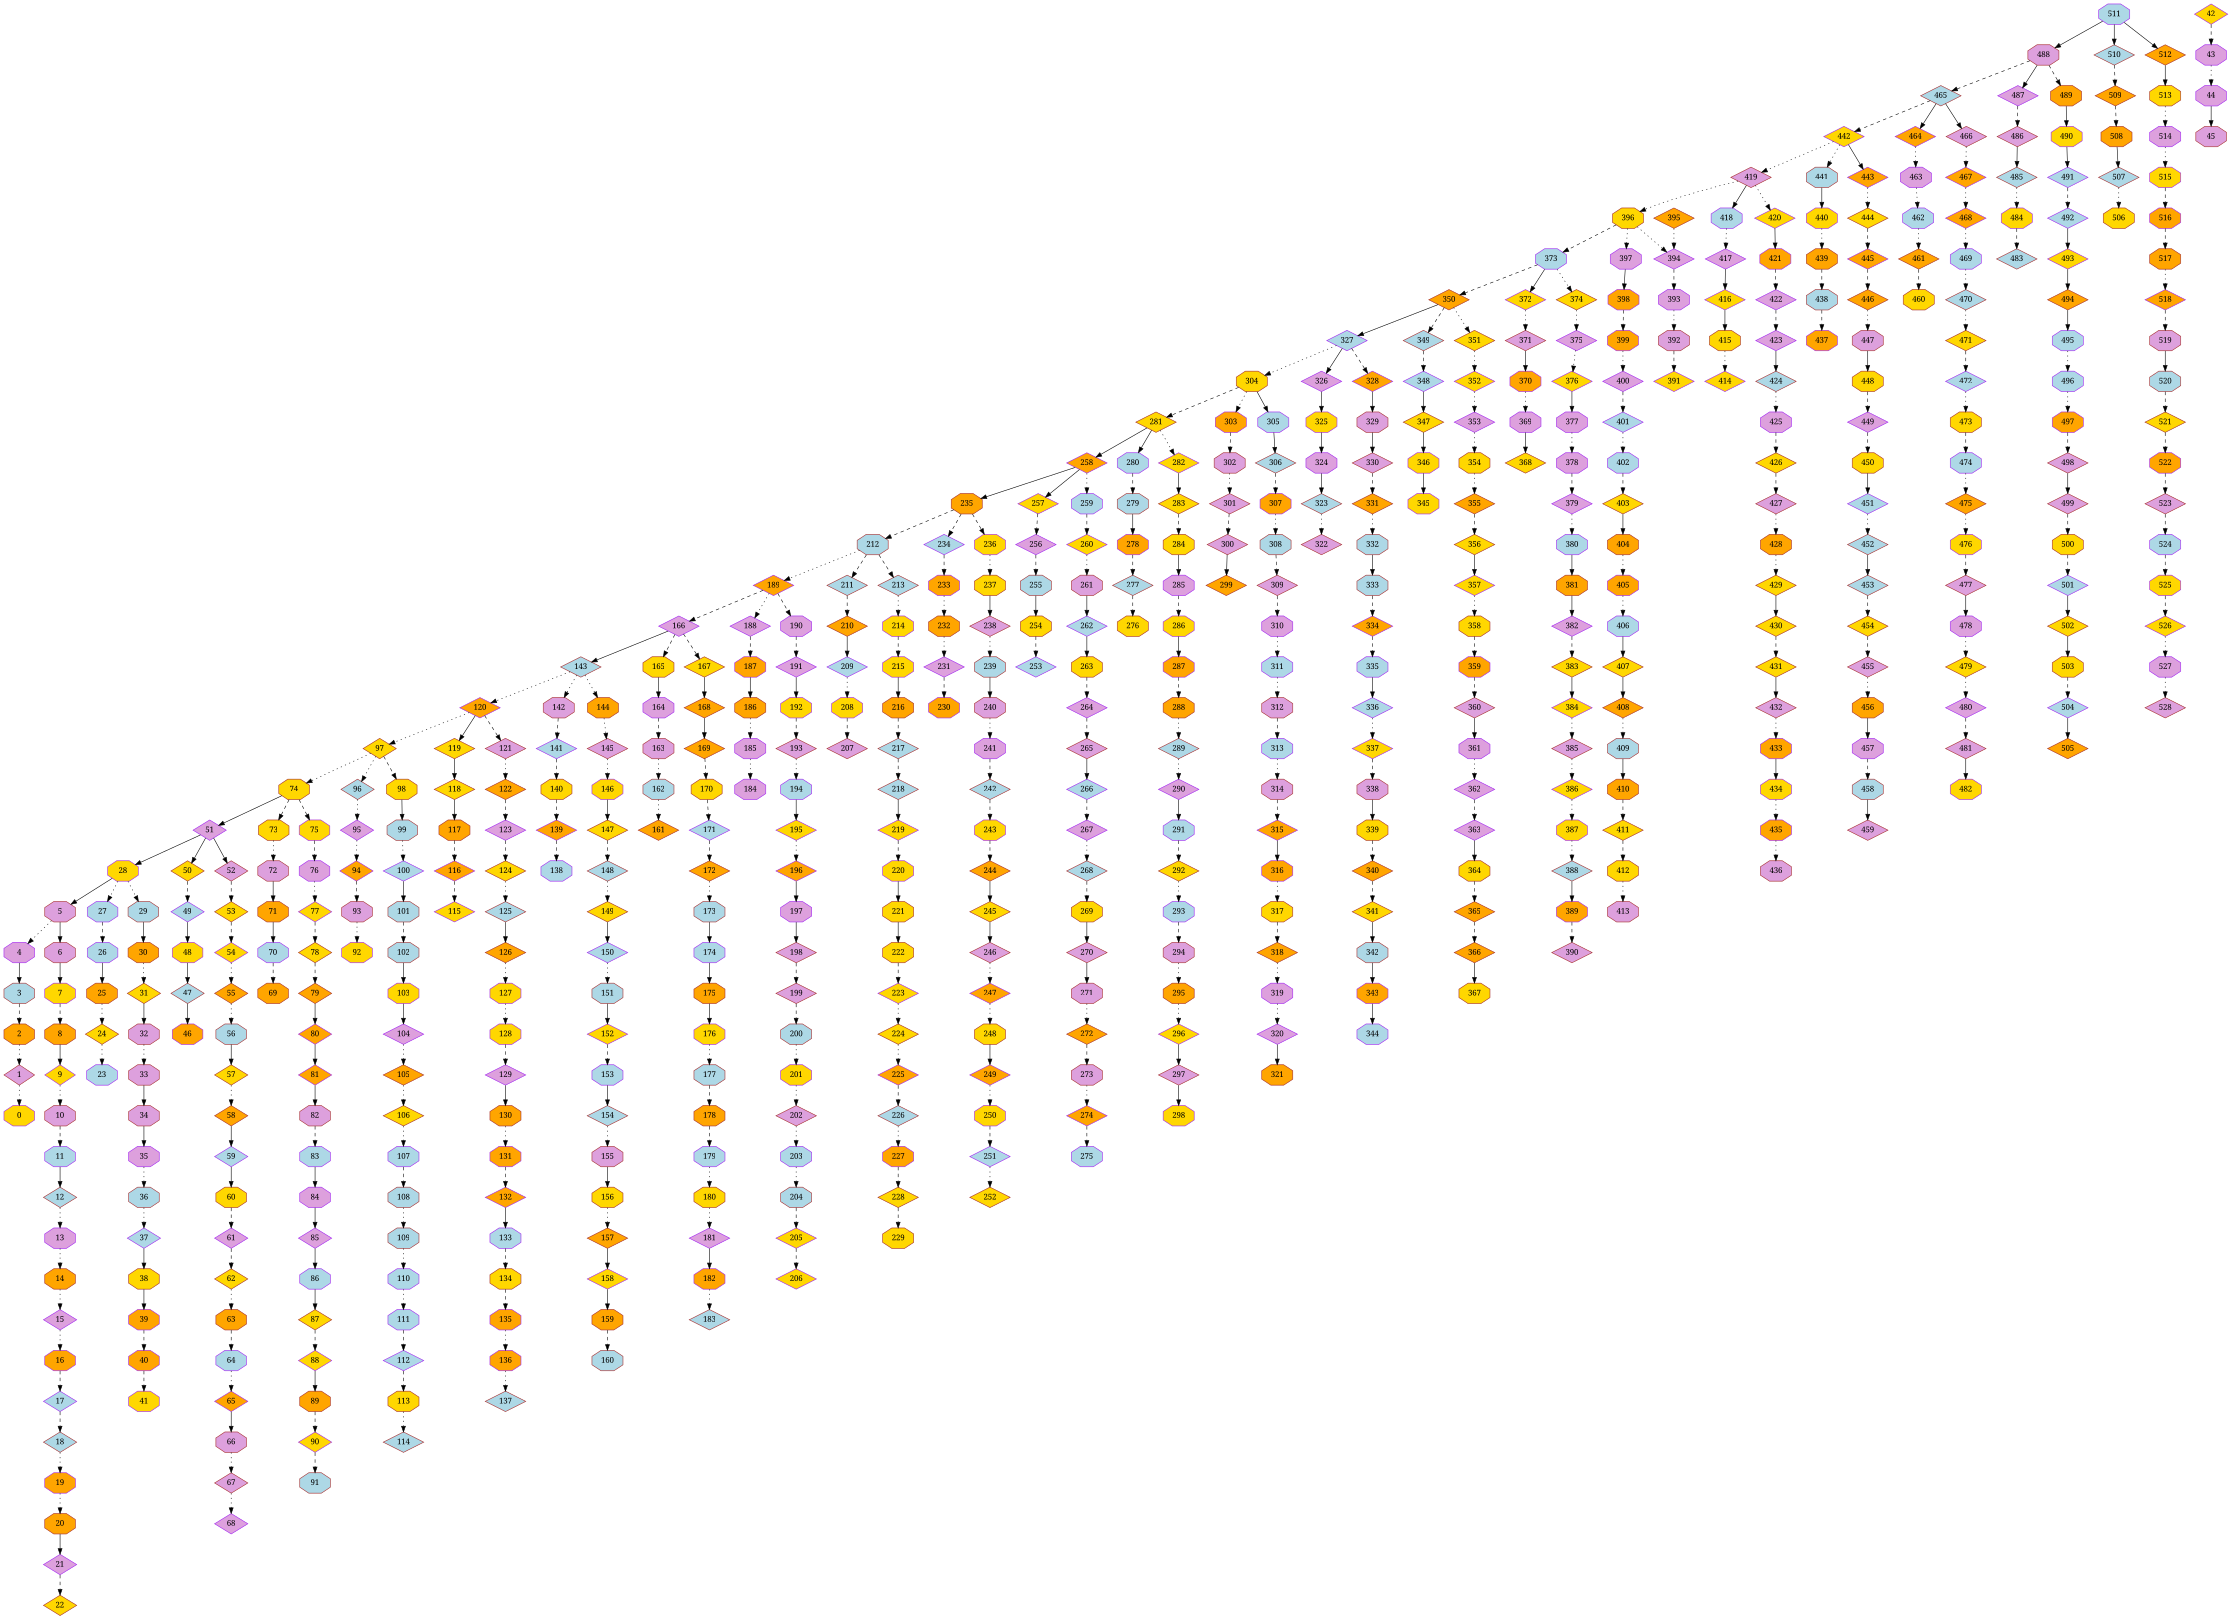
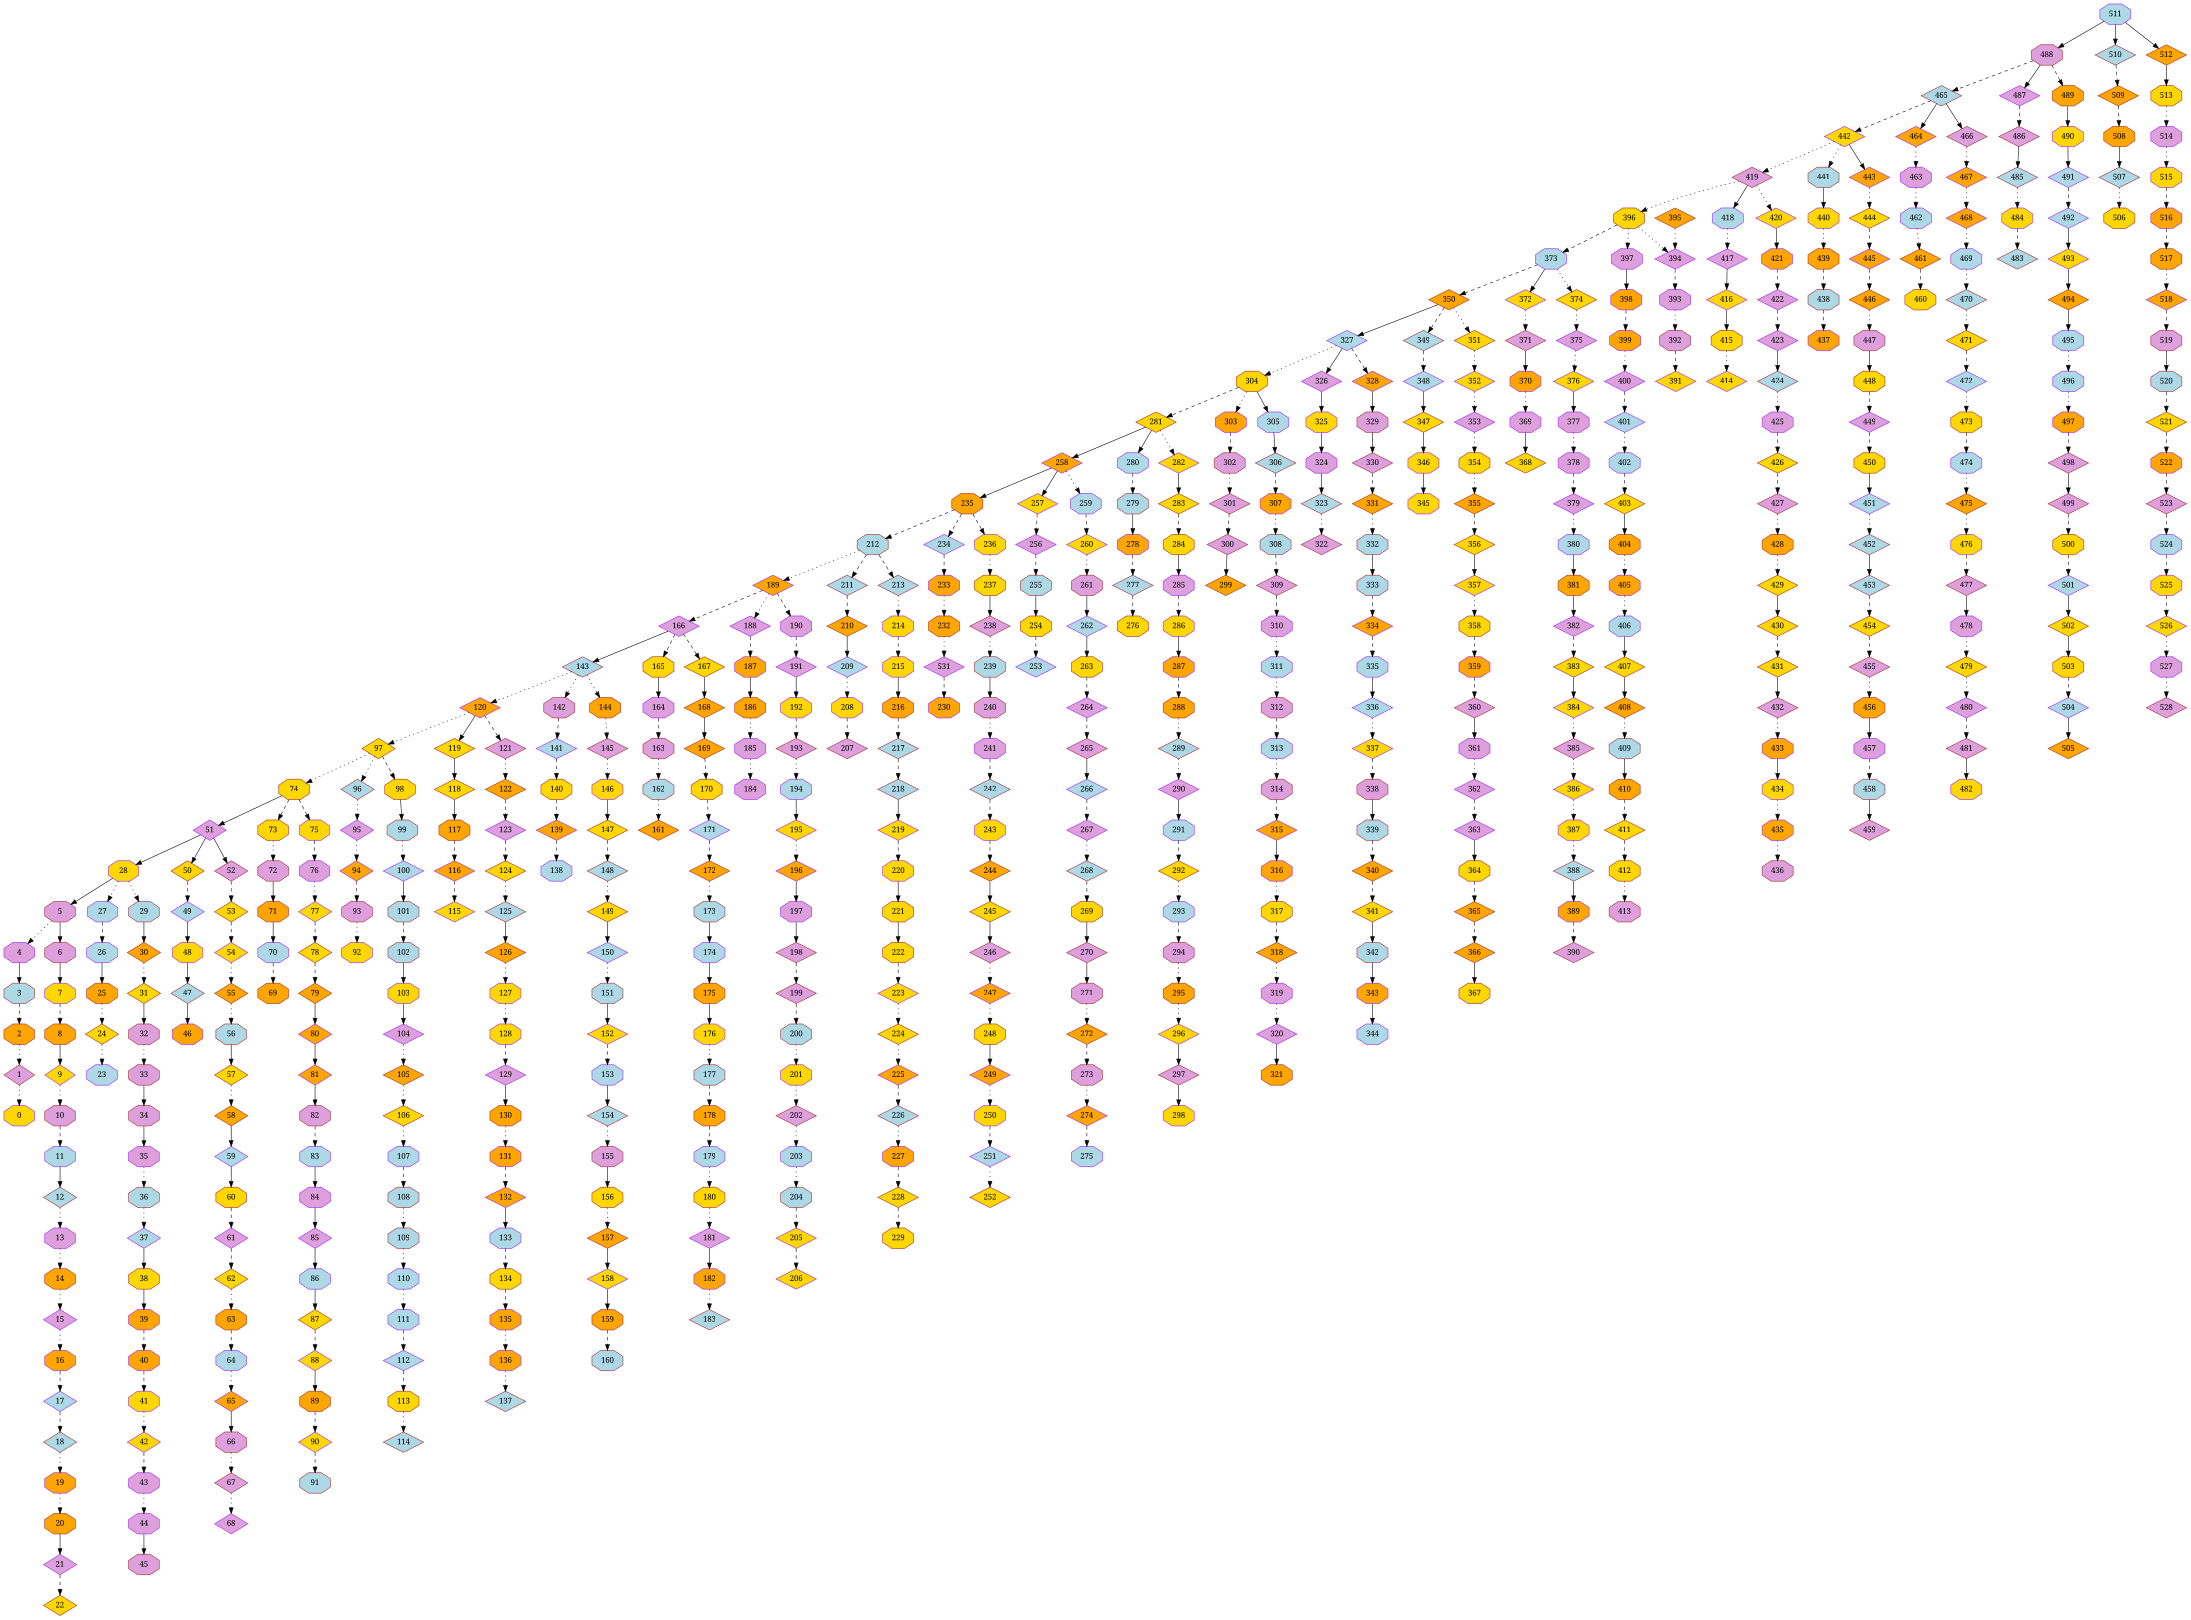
(944, 667) -> (944, 667)
(1372, 830) -> (1372, 830)
(143, 953) -> (144, 953)
none -> (144, 1419)
